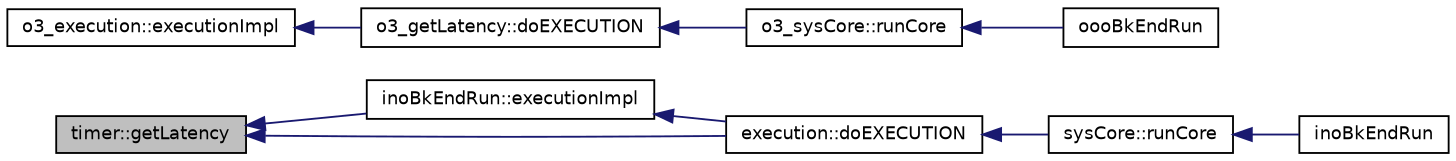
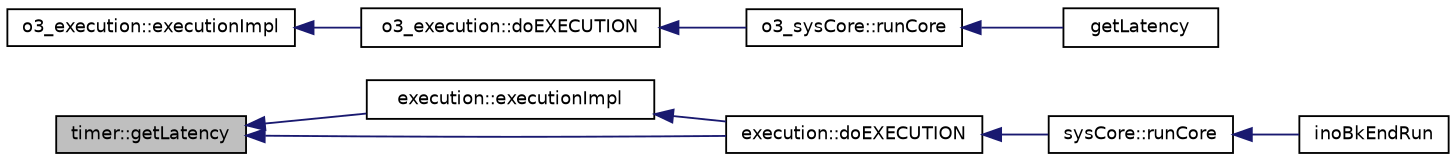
(511, 28) -> (511, 28)
(1141, 28) -> (1141, 28)
(511, 100) -> (511, 100)
